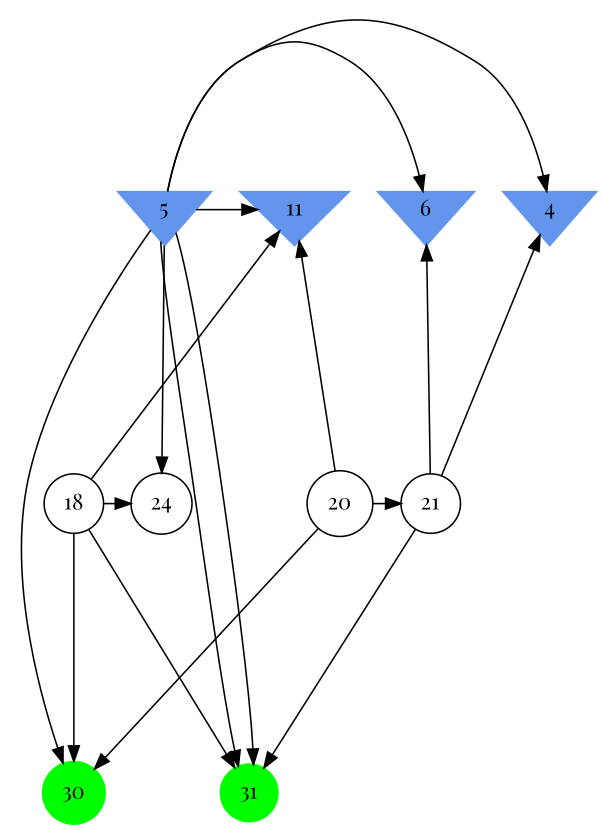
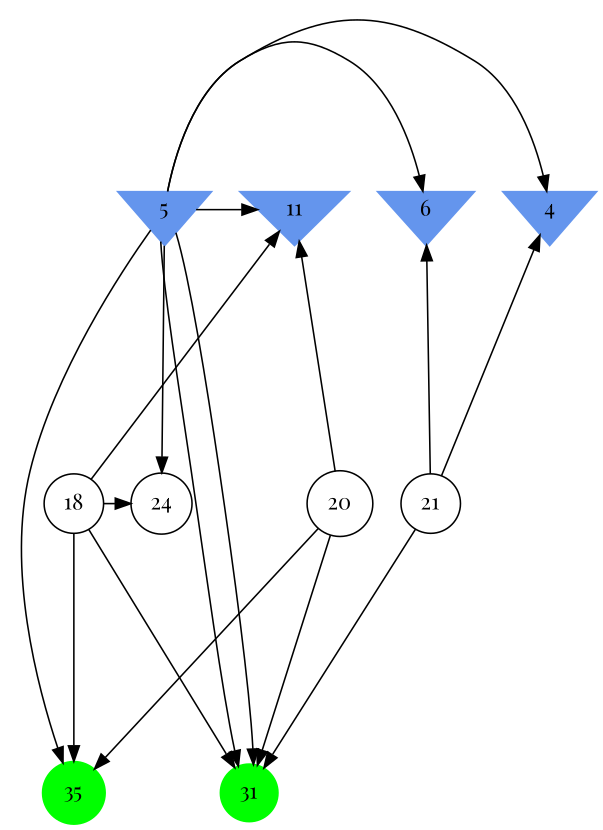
(379, 504) -> (296, 643)
(74, 793) -> (74, 793)
